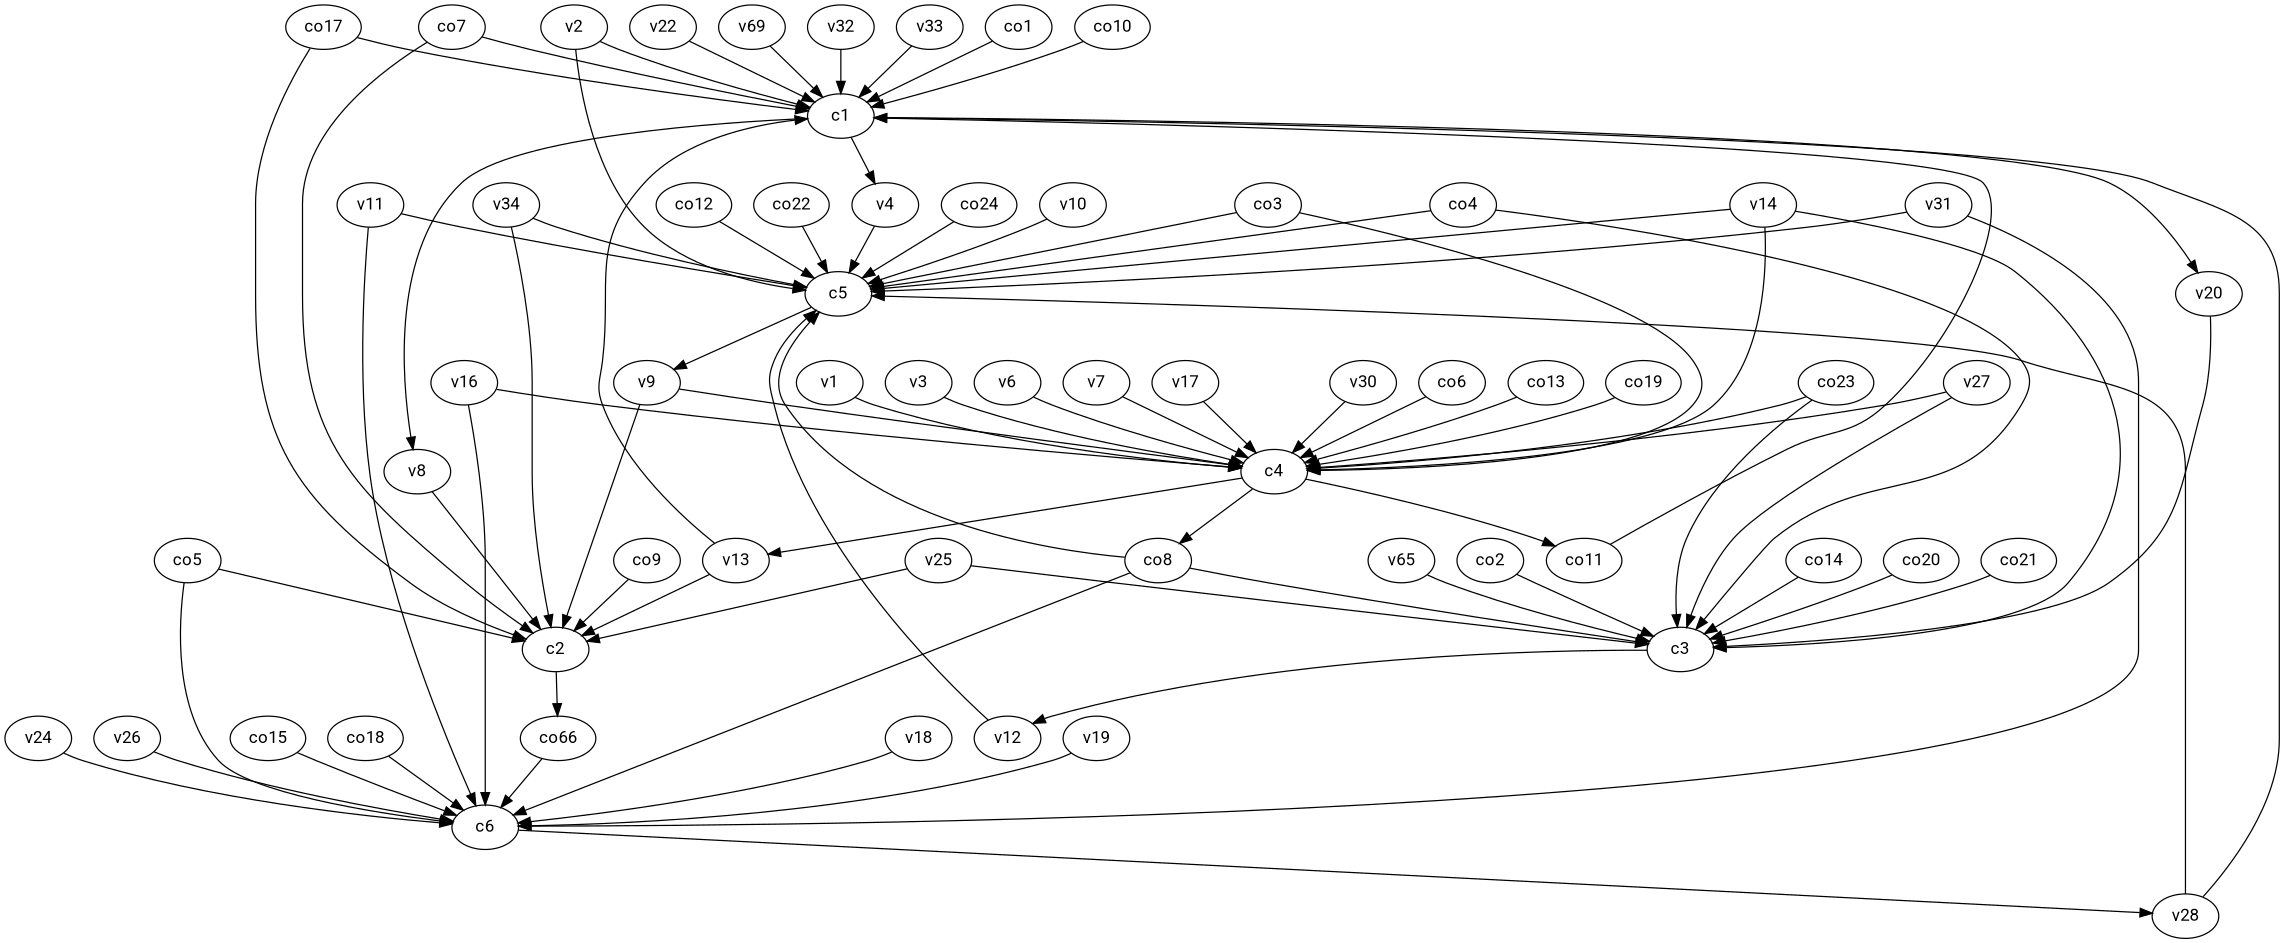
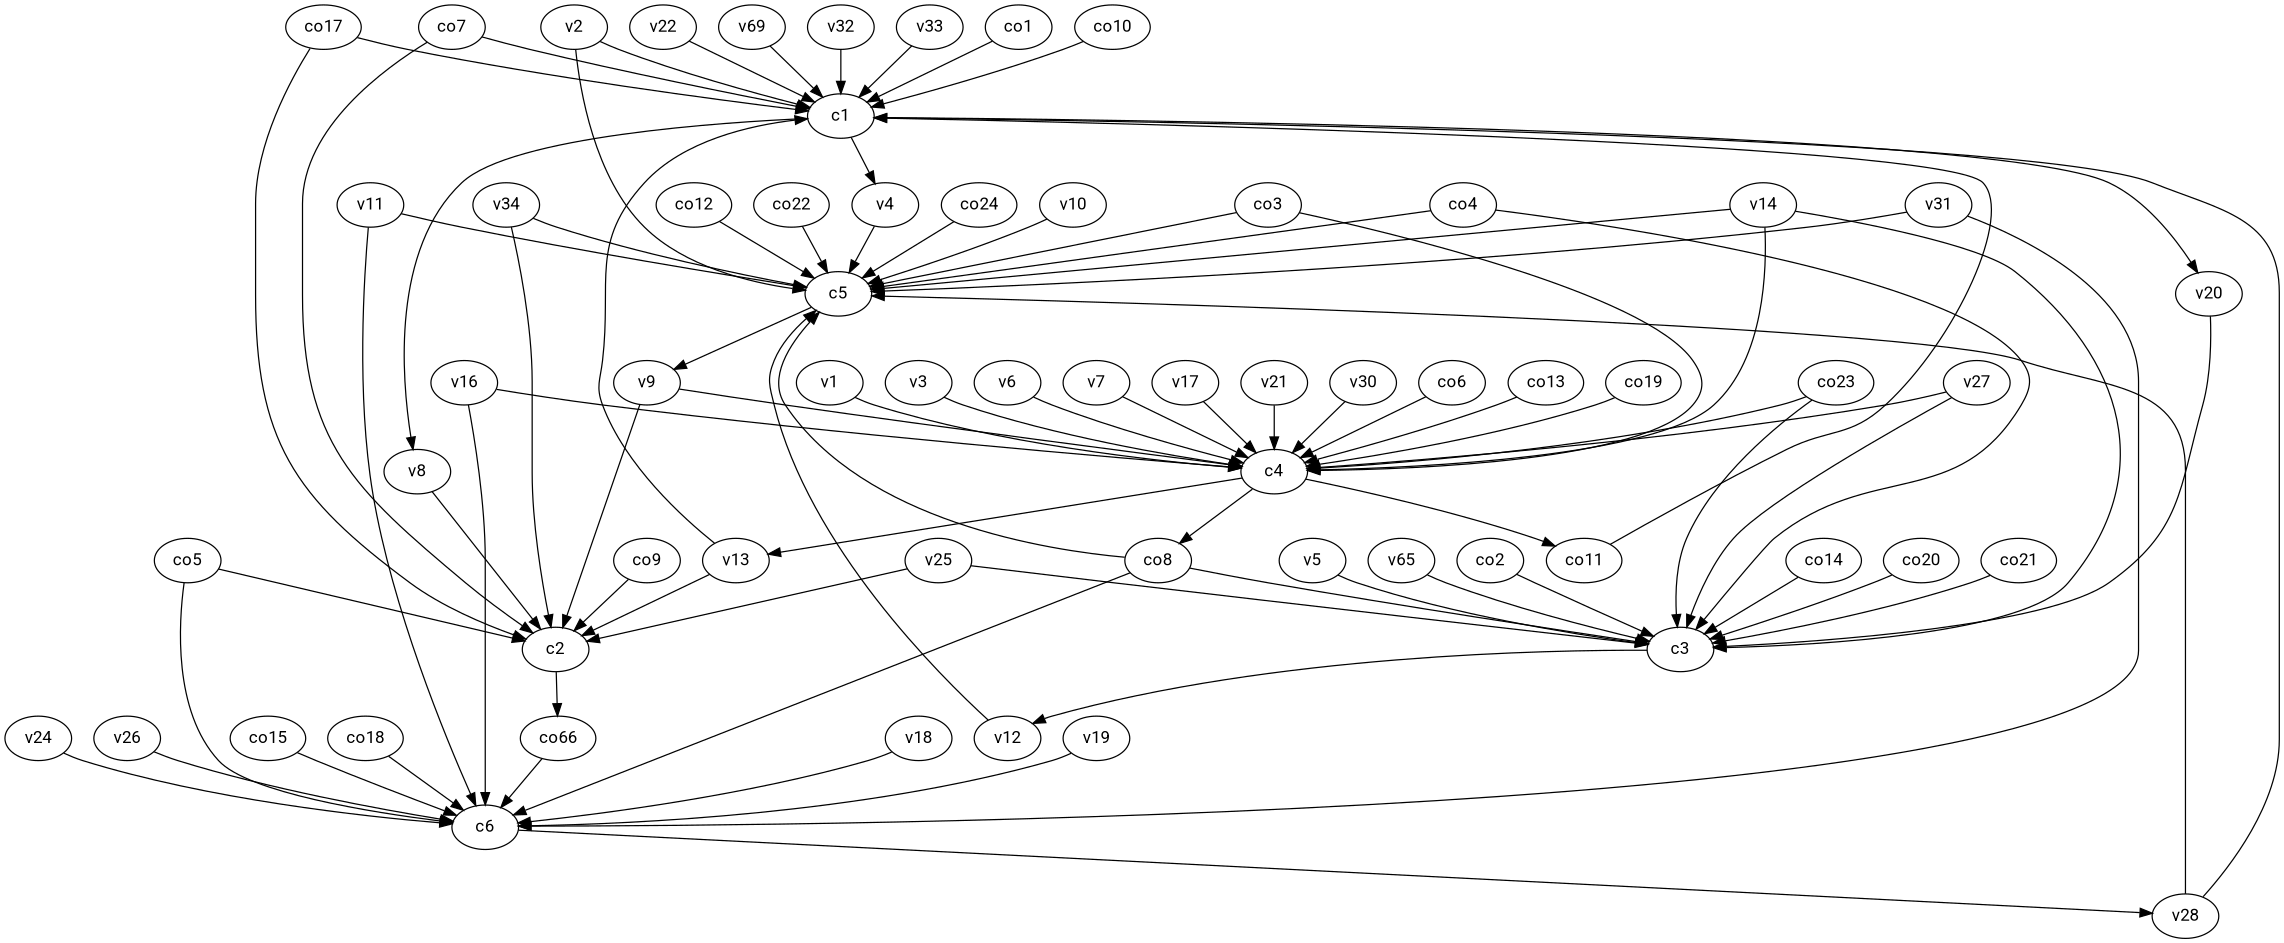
none -> (1274, 383)
none -> (1313, 561)
